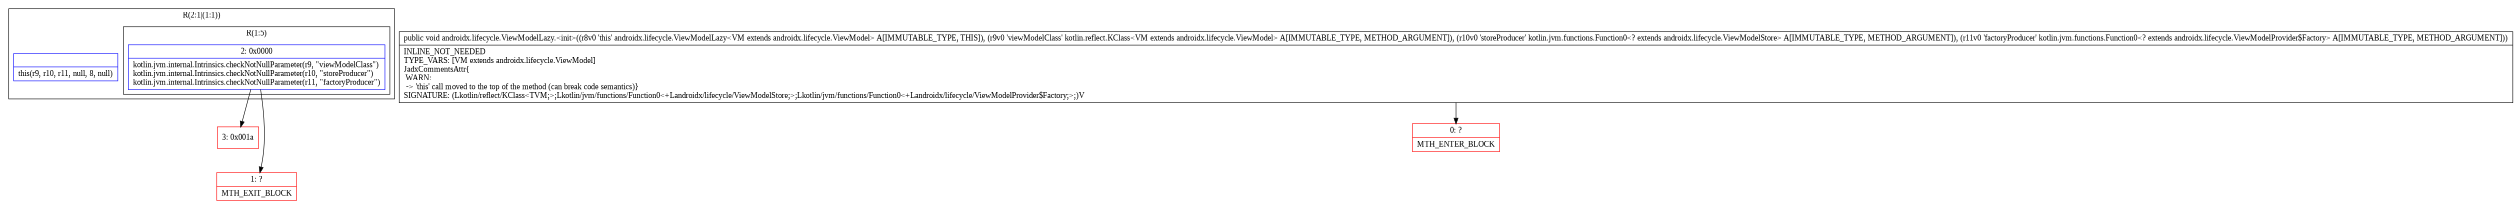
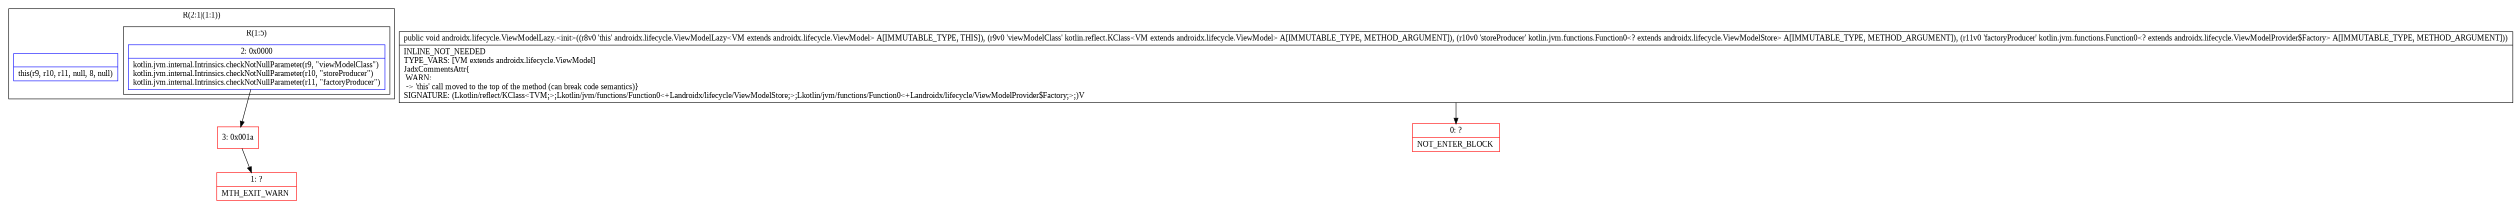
(264, 128) -> (246, 158)
(1456, 144) -> (1455, 144)
(257, 193) -> (255, 193)
